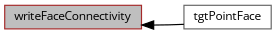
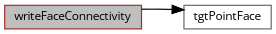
(169, 25) -> (157, 9)
